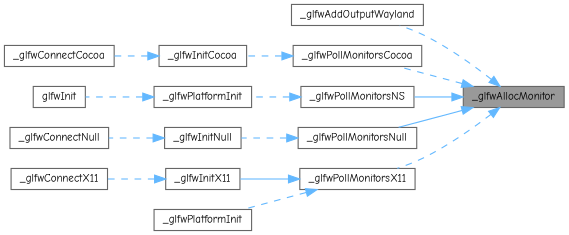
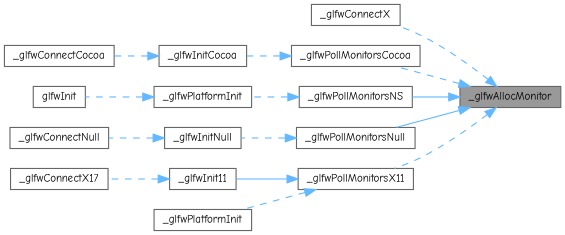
(357, 15) -> (356, 15)
(59, 179) -> (59, 179)
(203, 179) -> (203, 179)
